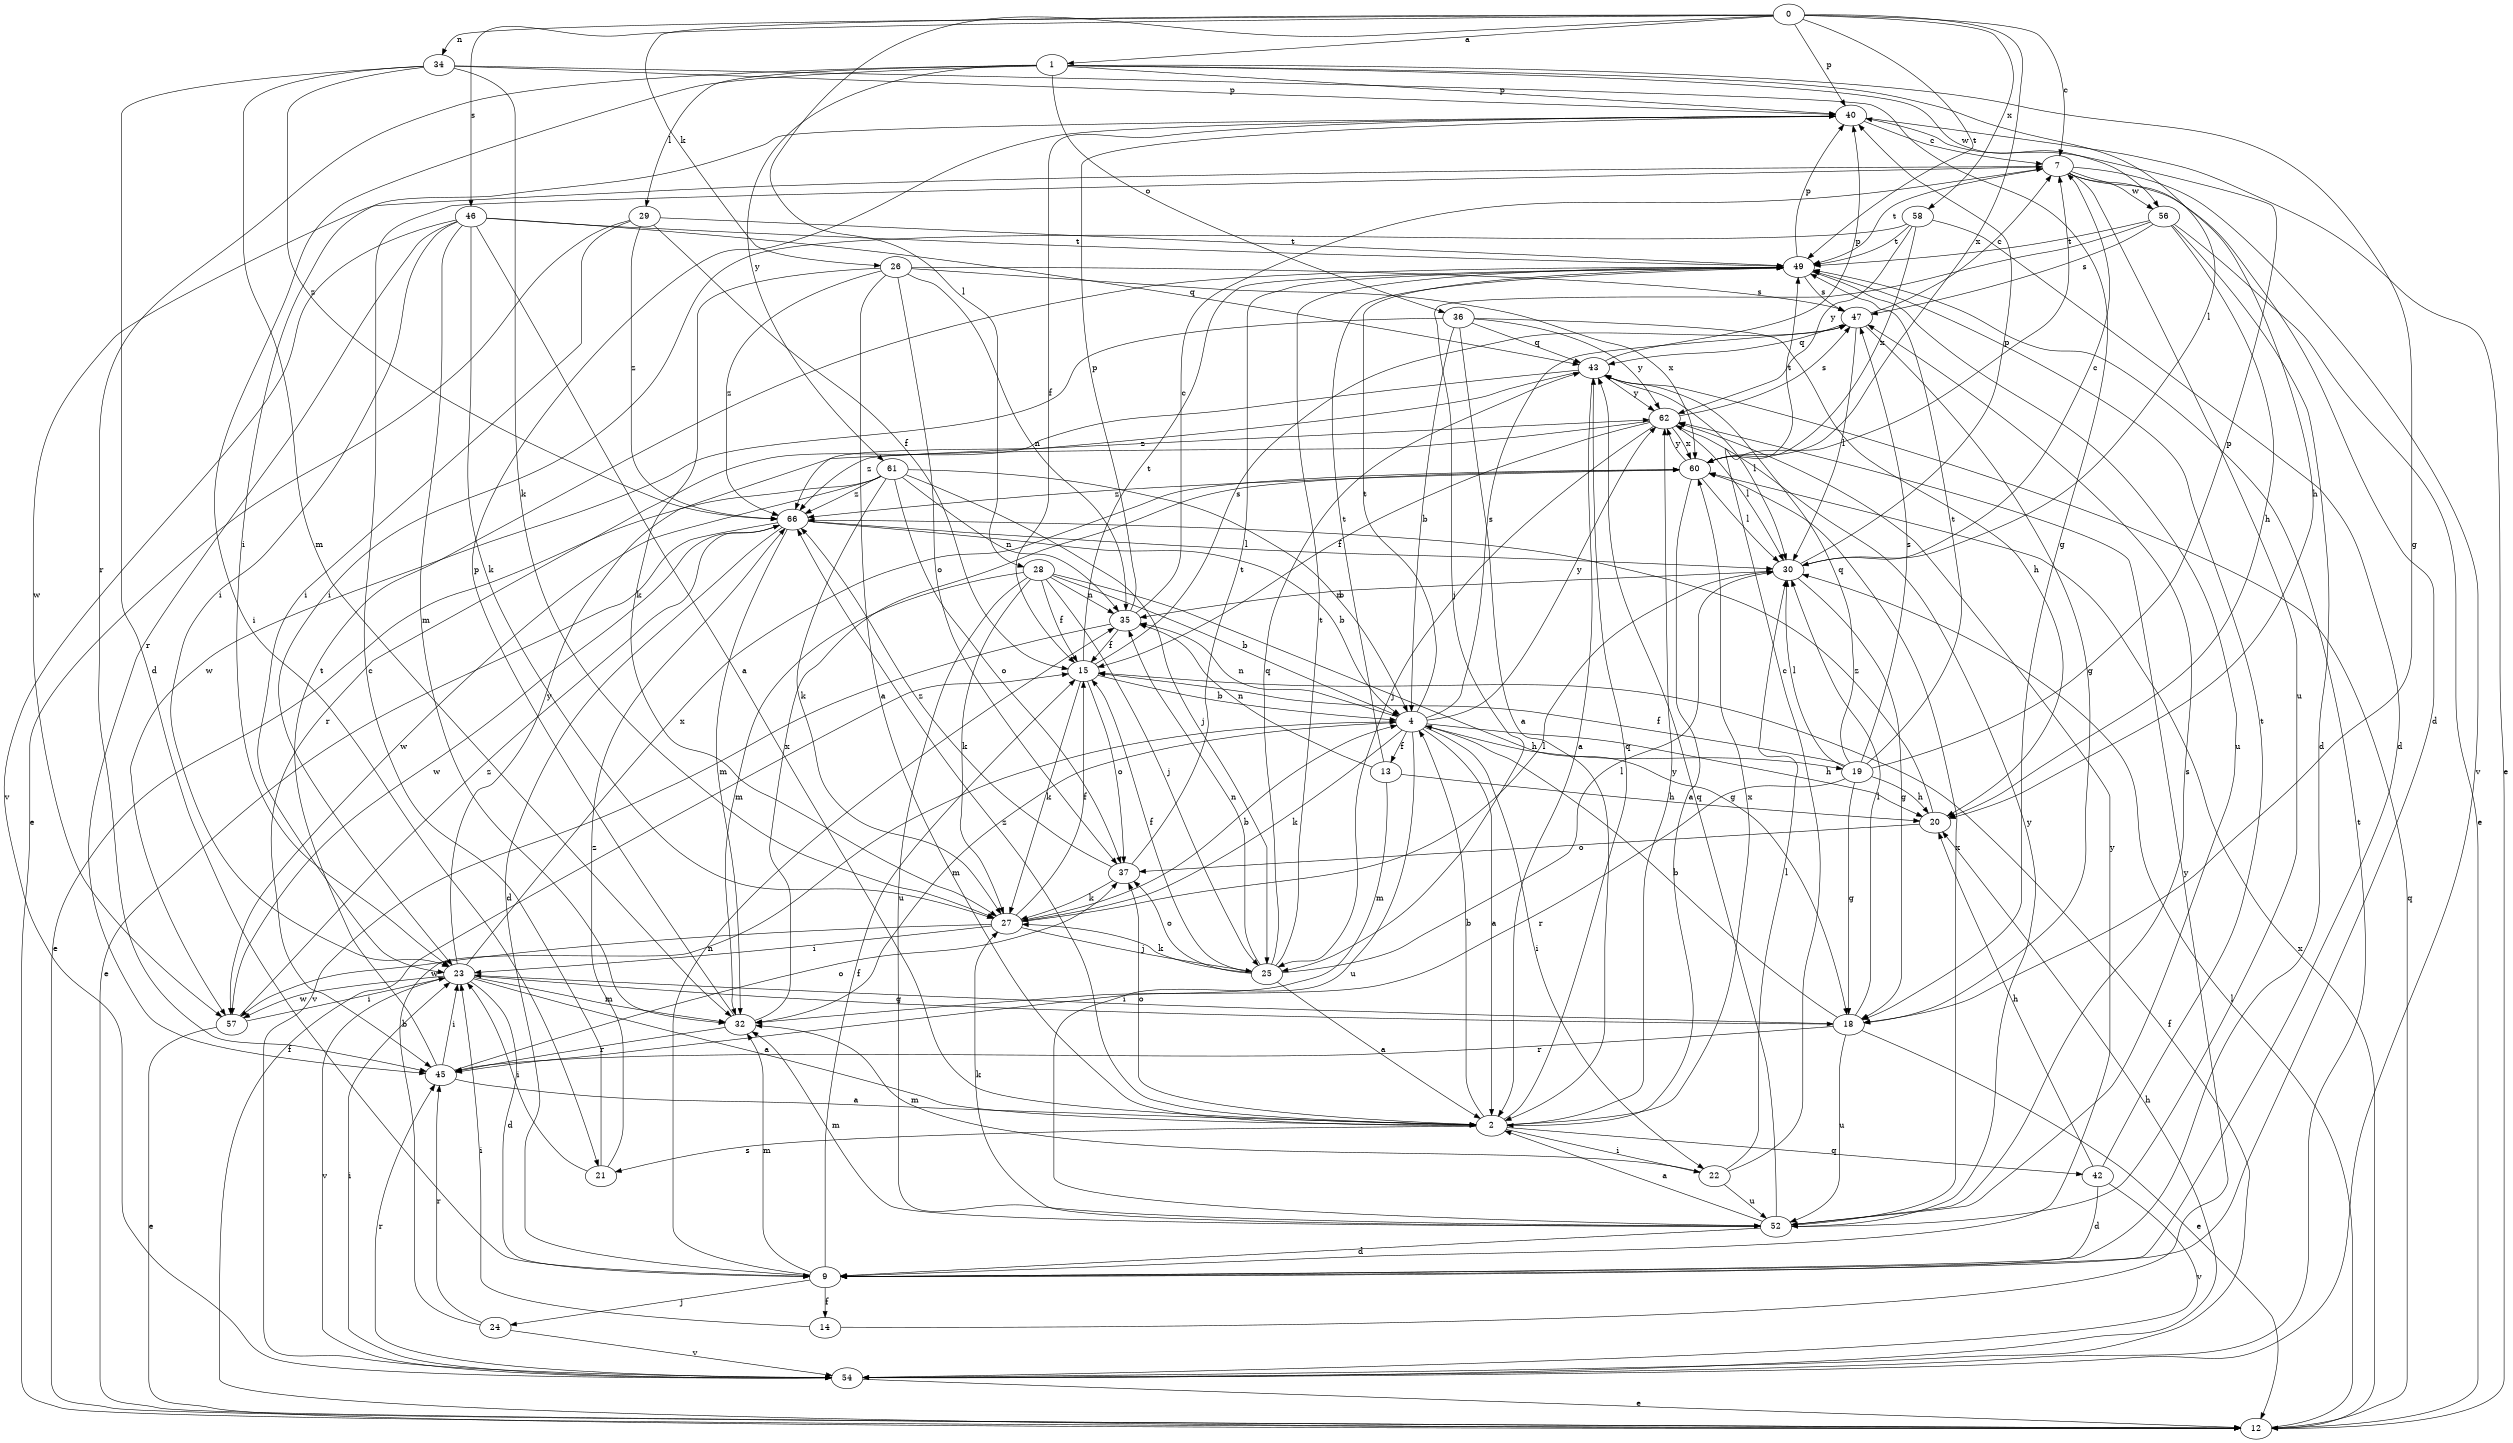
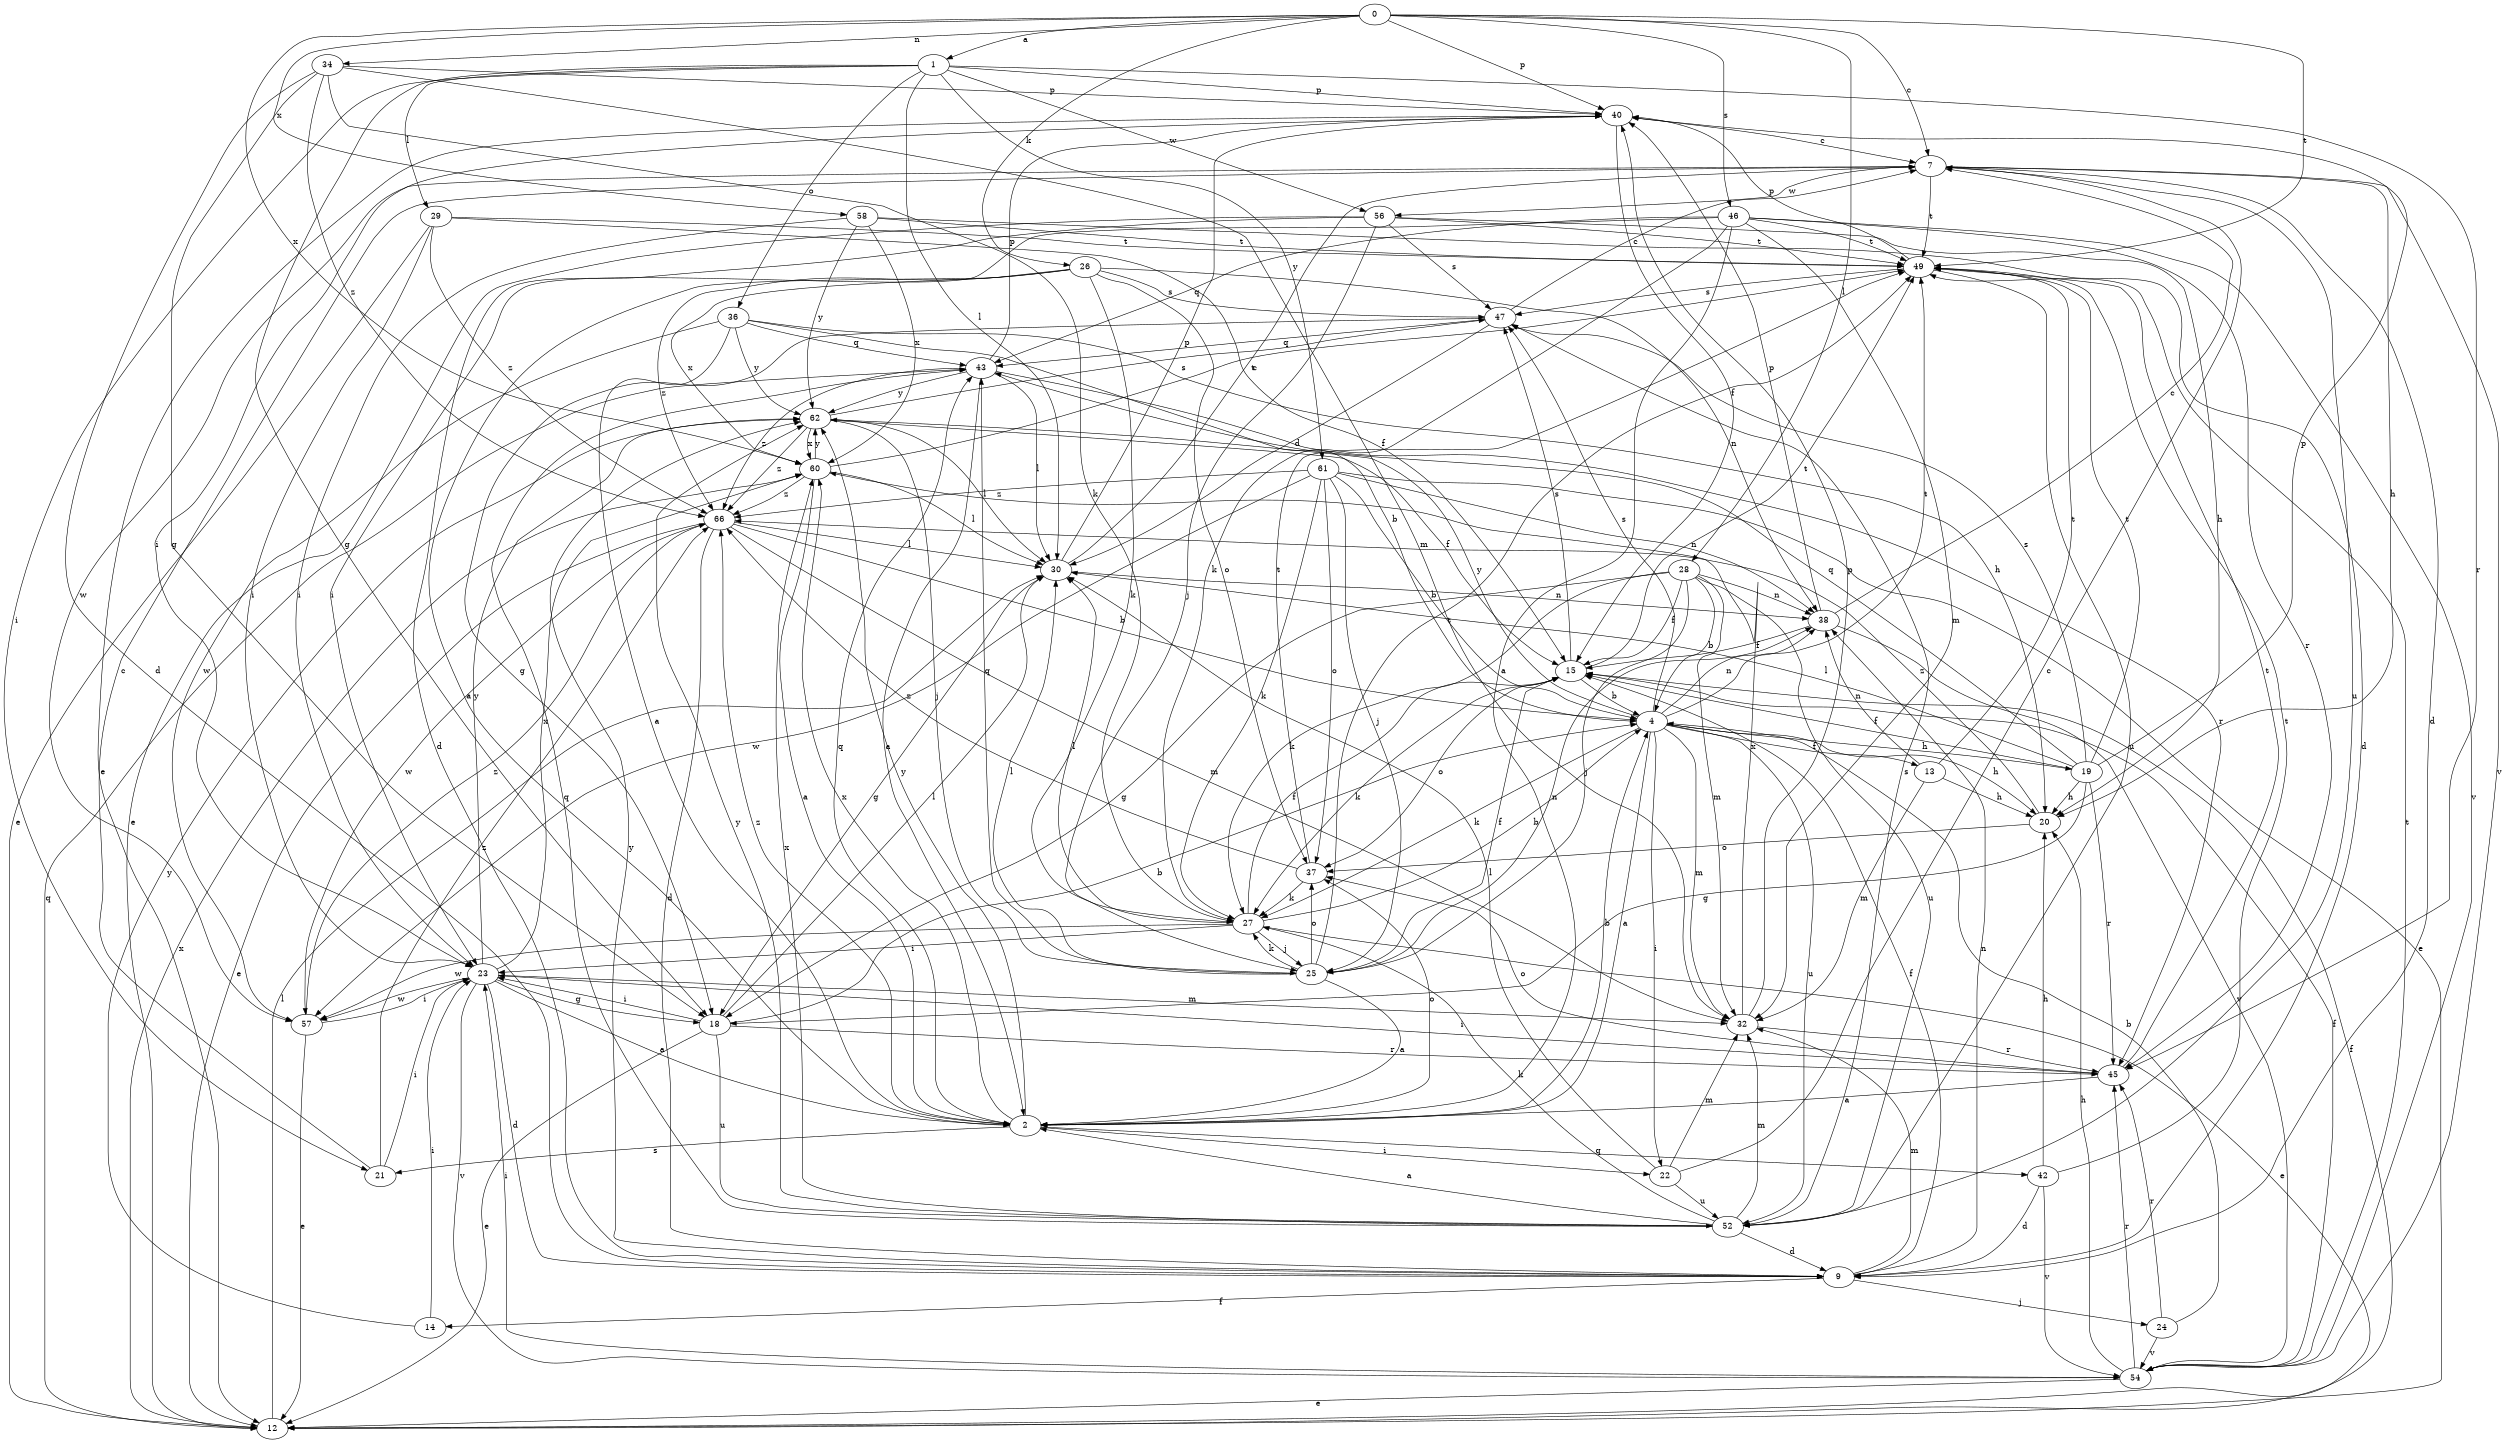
(1844, 444) -> (1298, 444)
(1125, 621) -> (1824, 621)
none -> (1972, 1400)
